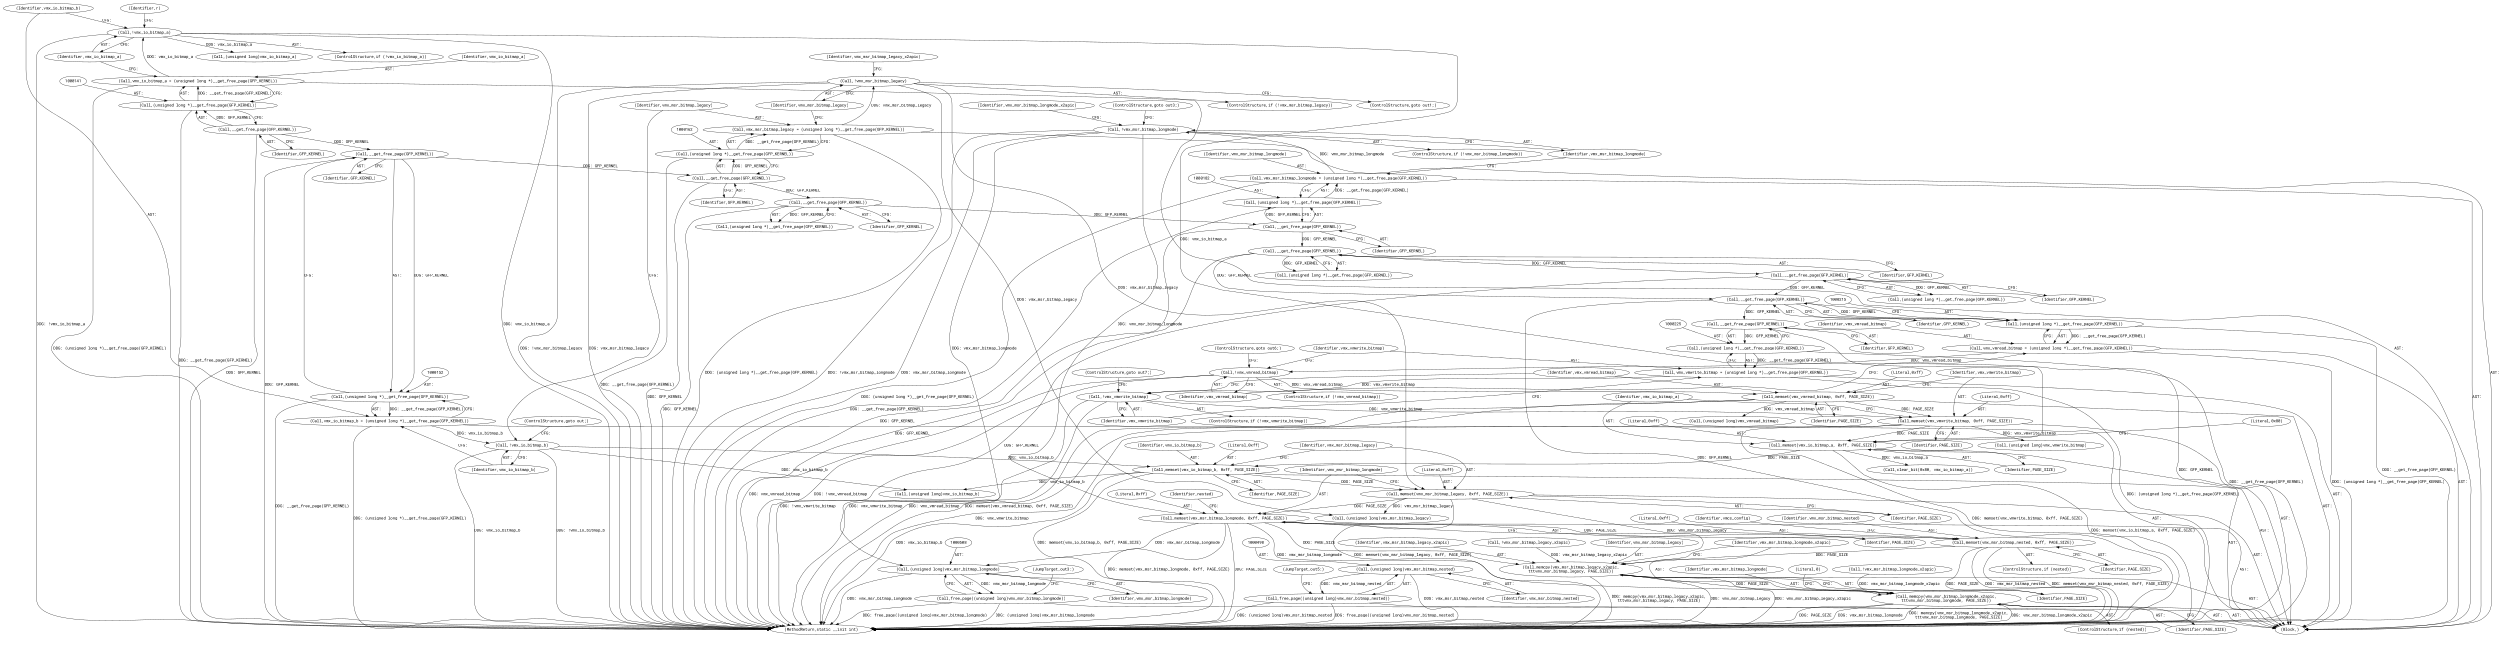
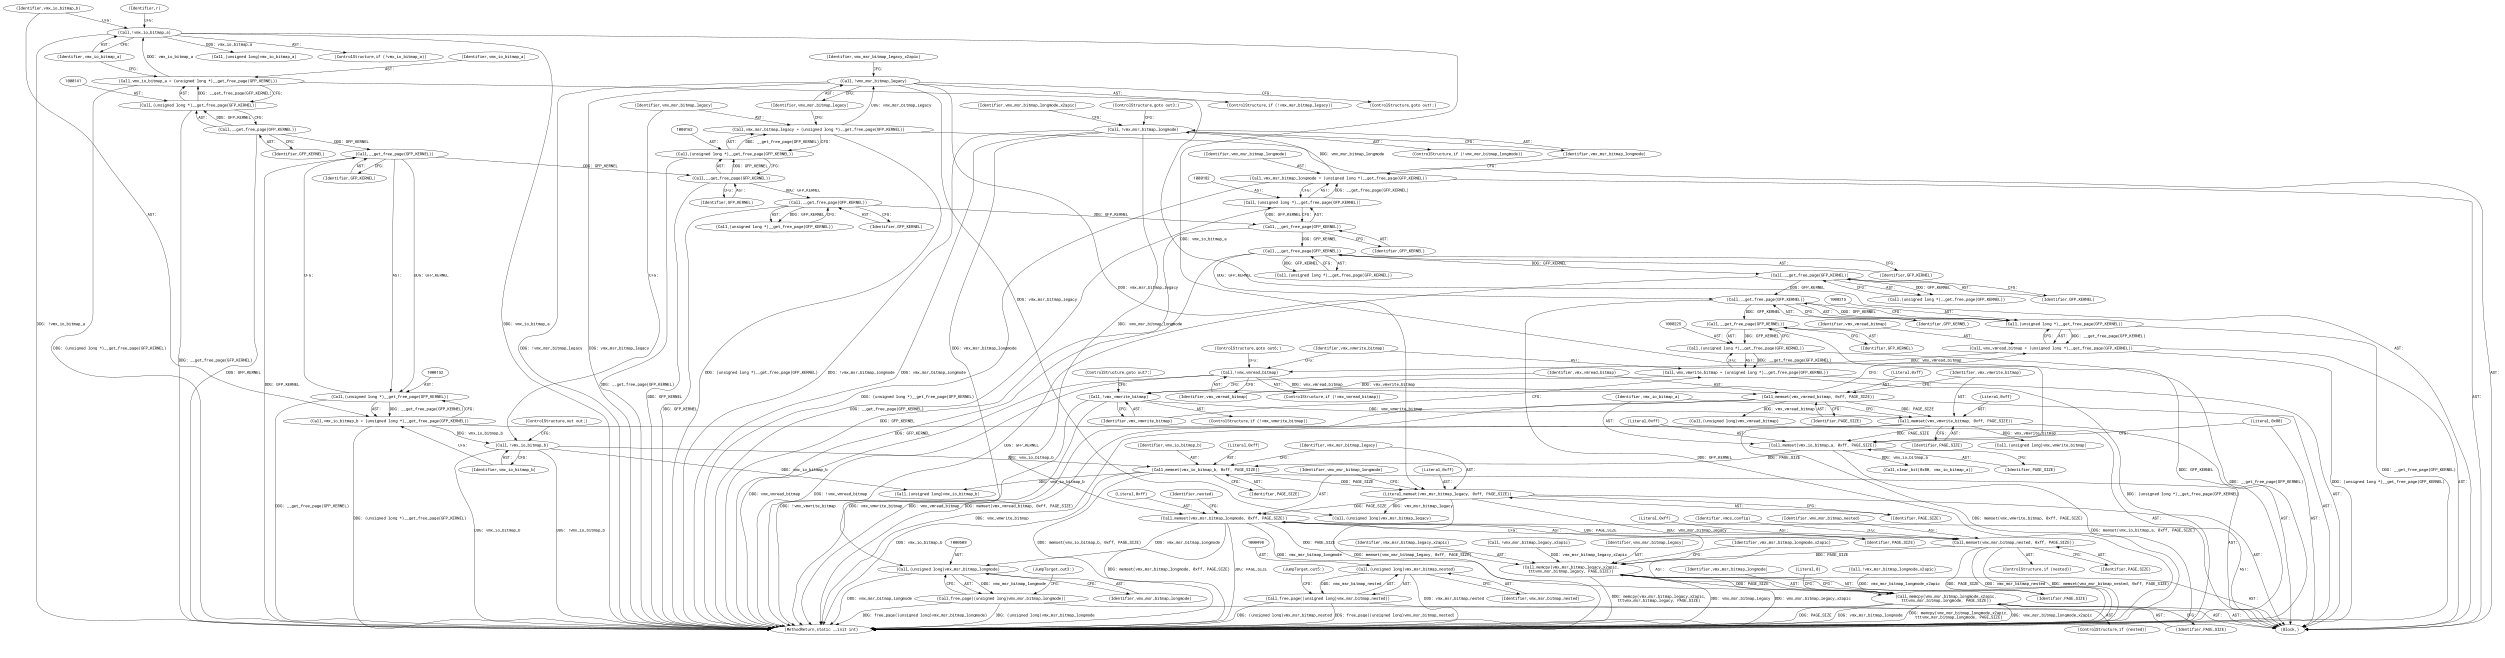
(556, 421) -> (556, 421)
(2128, 471) -> (2311, 522)
(1447, 494) -> (1447, 494)
